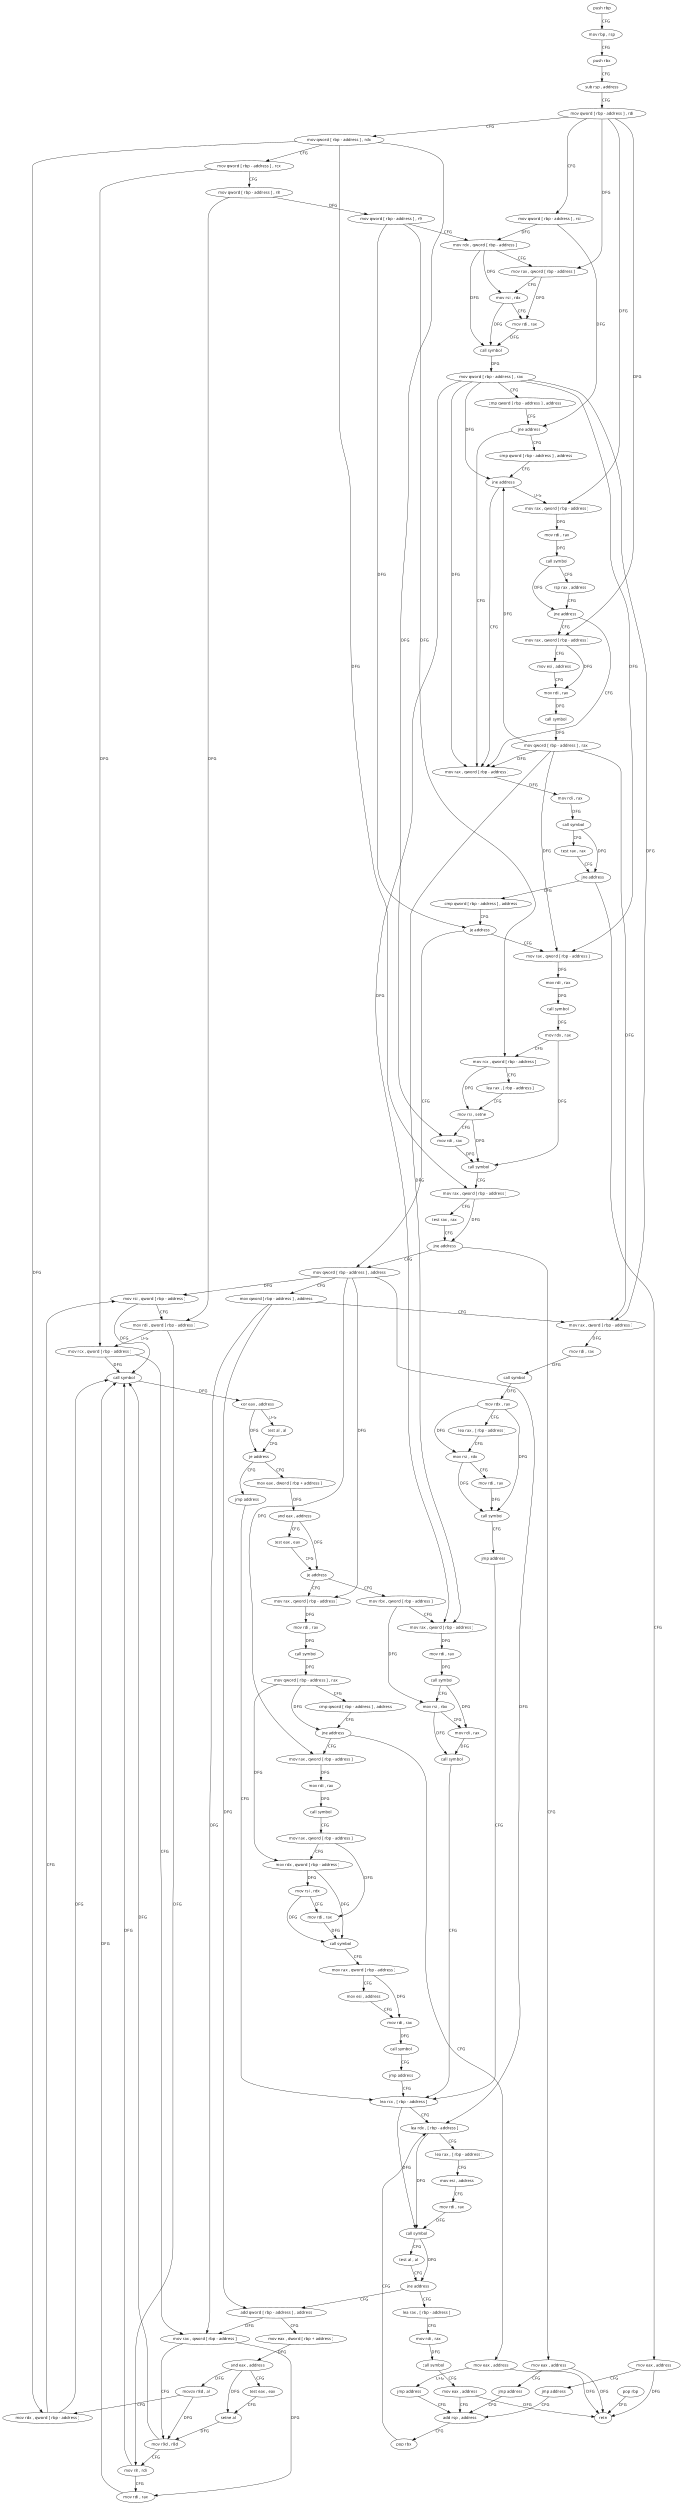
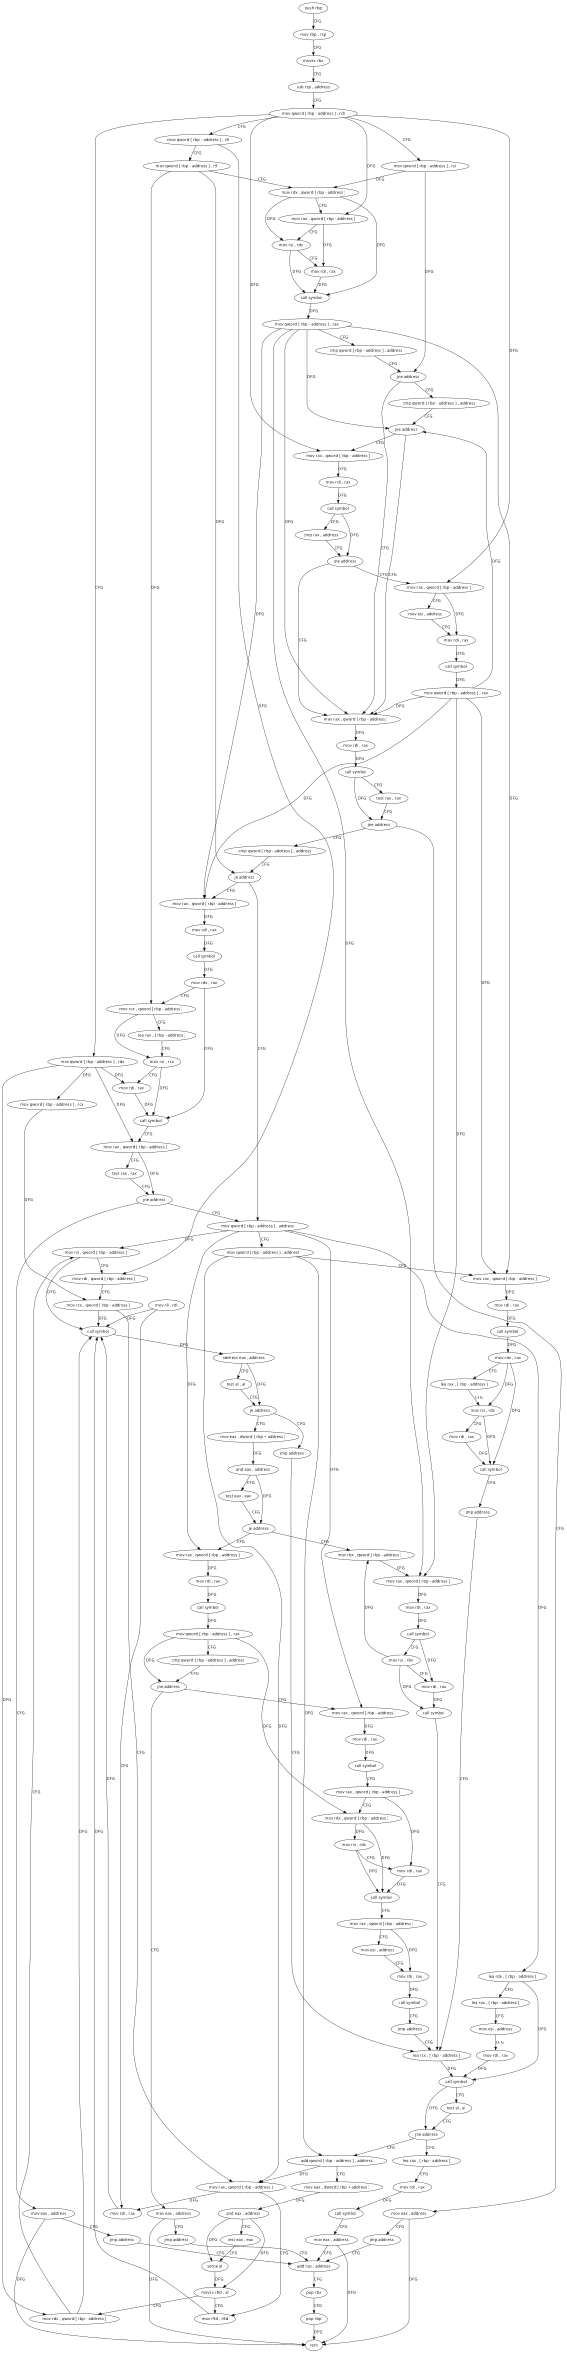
(602, 61) -> (313, 61)
(304, 153) -> (87, 1075)
(249, 178) -> (245, 123)
(333, 206) -> (198, 153)
(570, 588) -> (321, 535)
(472, 1115) -> (162, 1062)
(257, 1404) -> (244, 1358)
(389, 1662) -> (365, 1616)
(173, 1900) -> none
(418, 2114) -> none
(382, 2283) -> (314, 2304)
(623, 2405) -> (318, 2332)
(188, 2418) -> (219, 2306)
(199, 2430) -> (215, 2278)
(151, 2456) -> none
